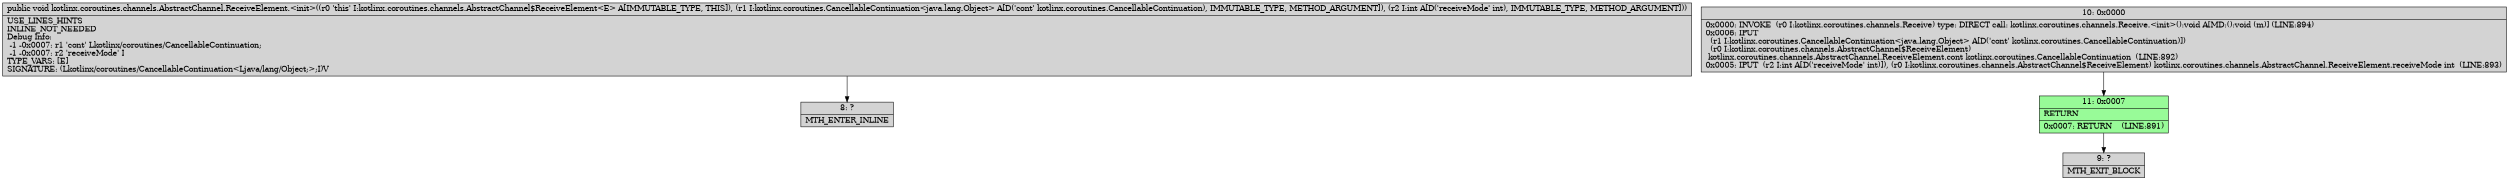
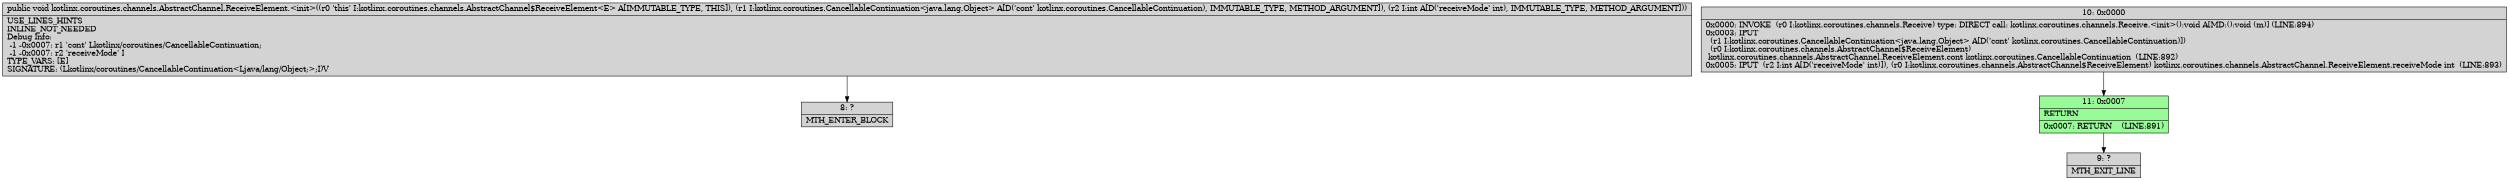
(1734, 33) -> (1734, 33)
(847, 120) -> (847, 120)
(2104, 171) -> (2104, 171)
